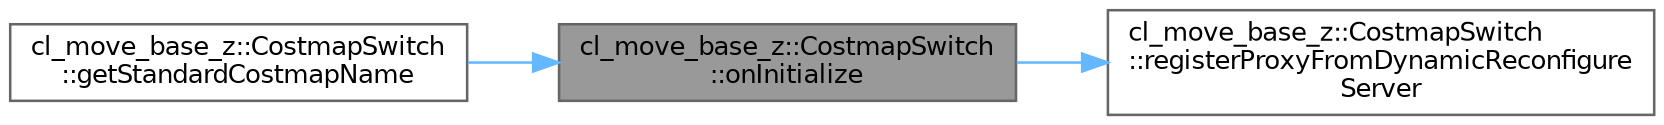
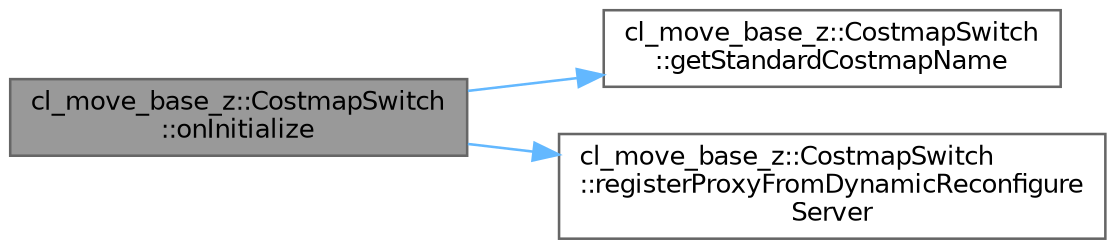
(500, 63) -> (522, 84)
